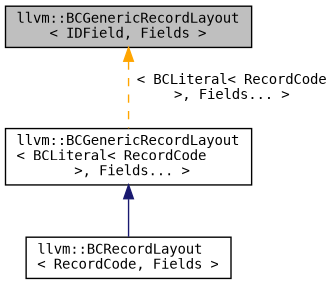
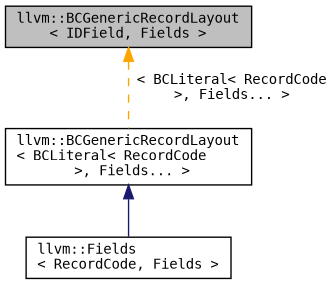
(129, 258) -> (129, 258)
